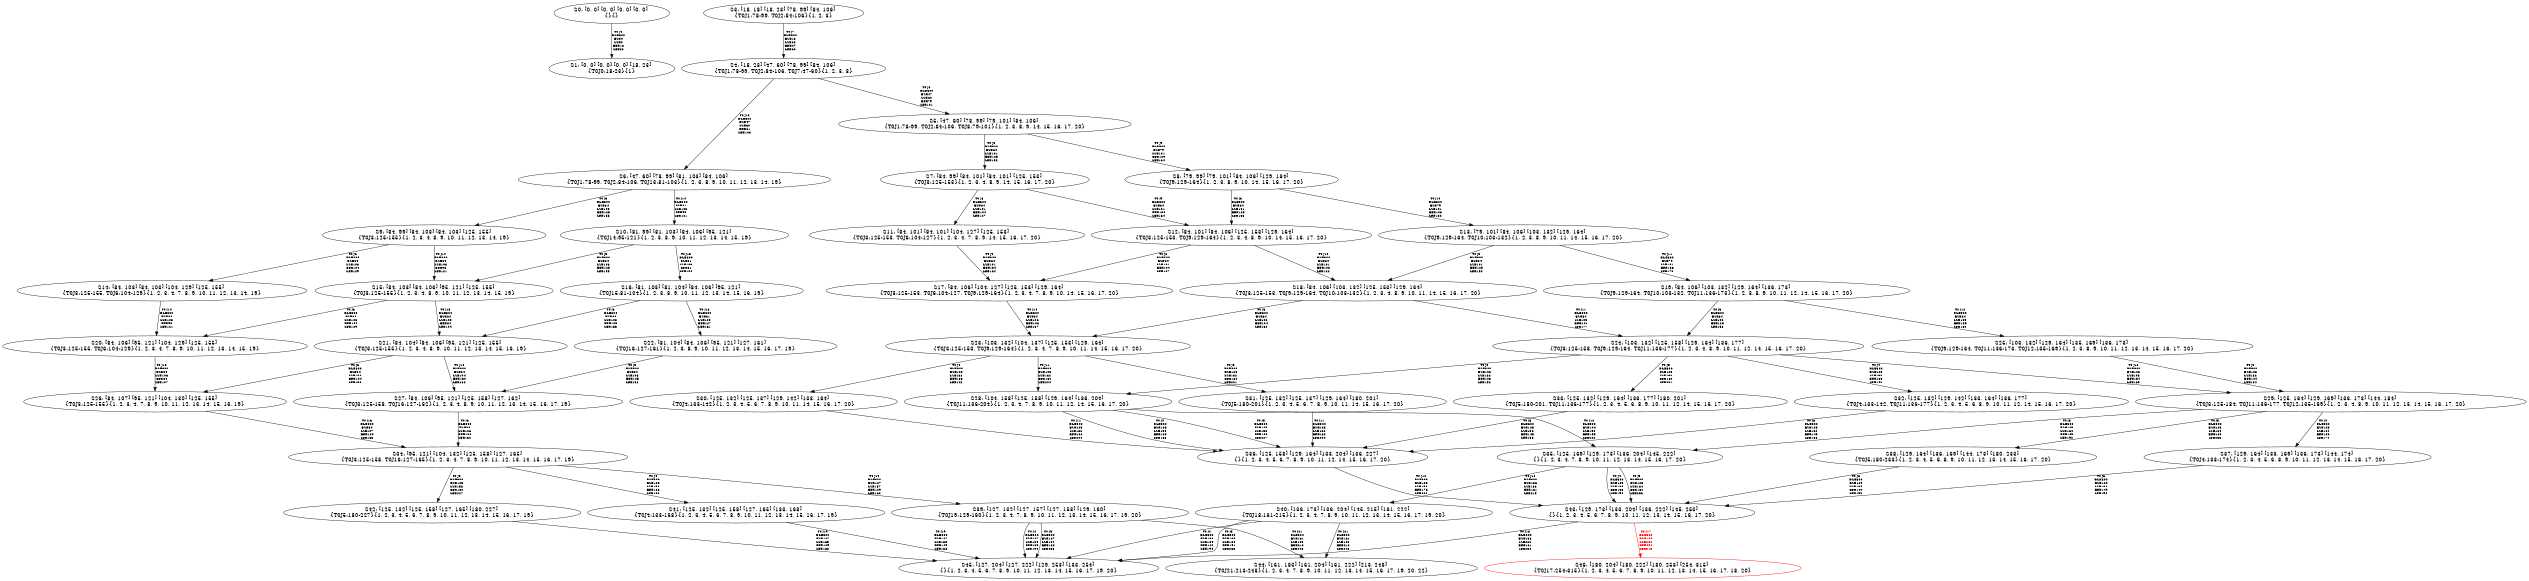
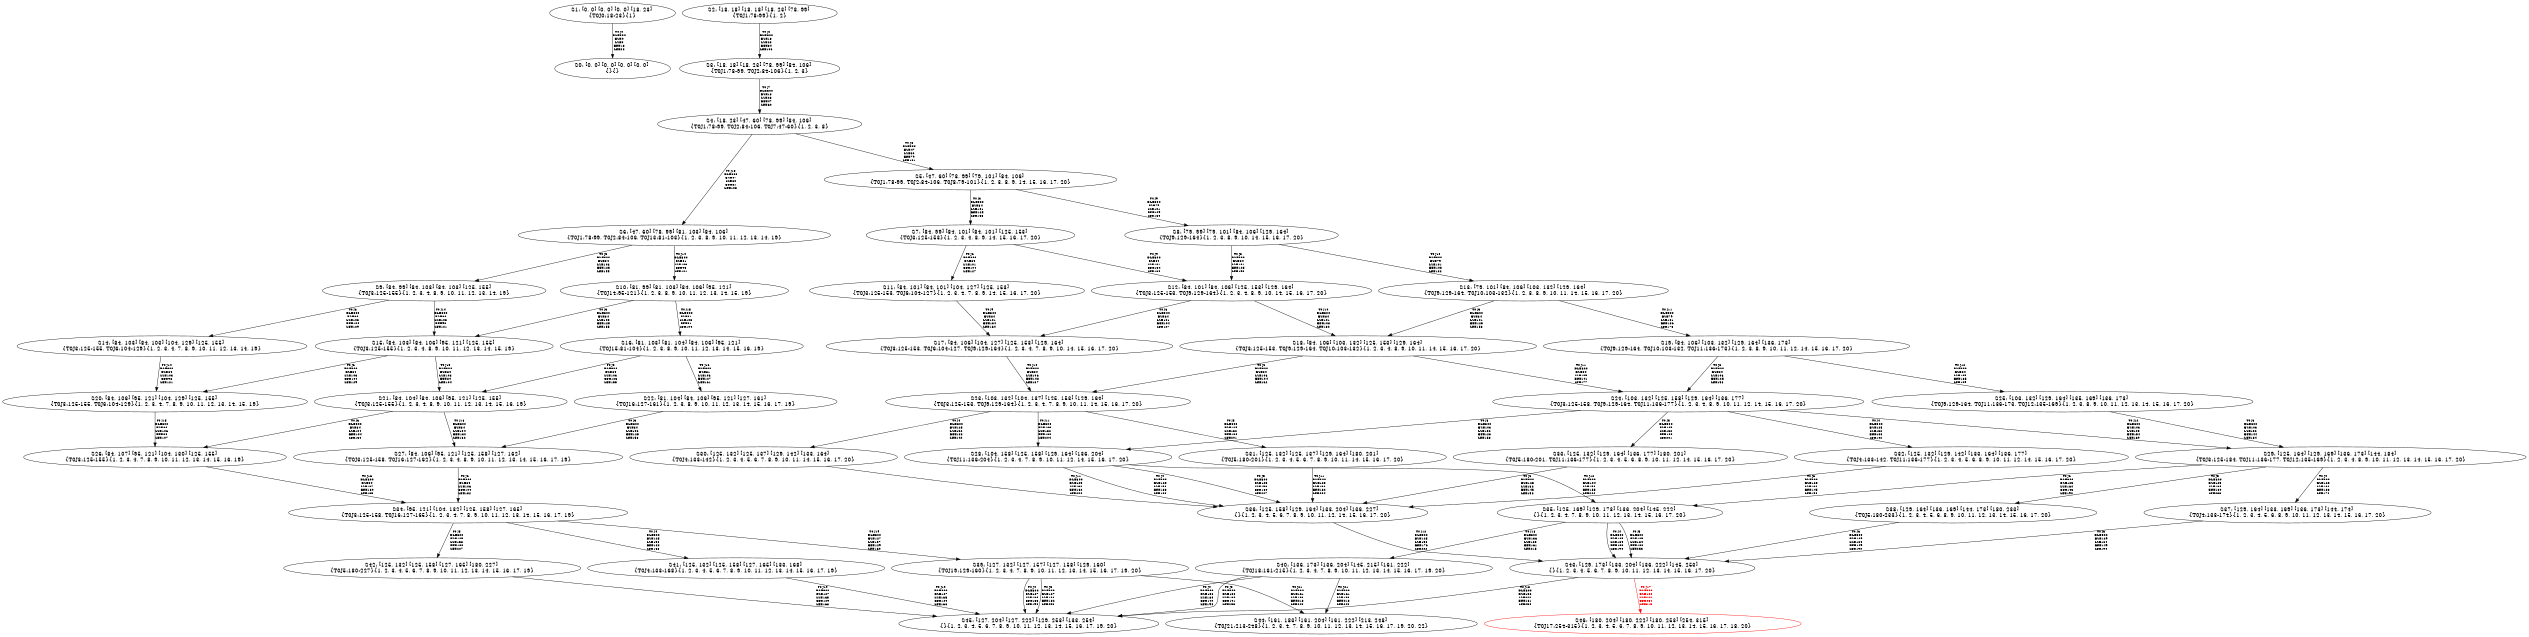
none -> (760, 13)
(612, 39) -> (613, 39)
